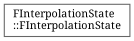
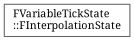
(67, 20) -> (67, 20)
